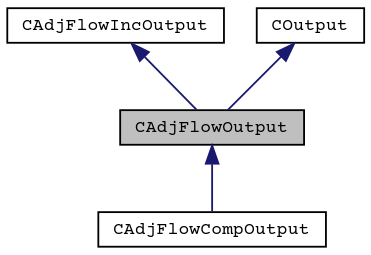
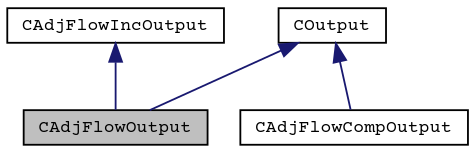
(212, 188) -> (345, 86)
